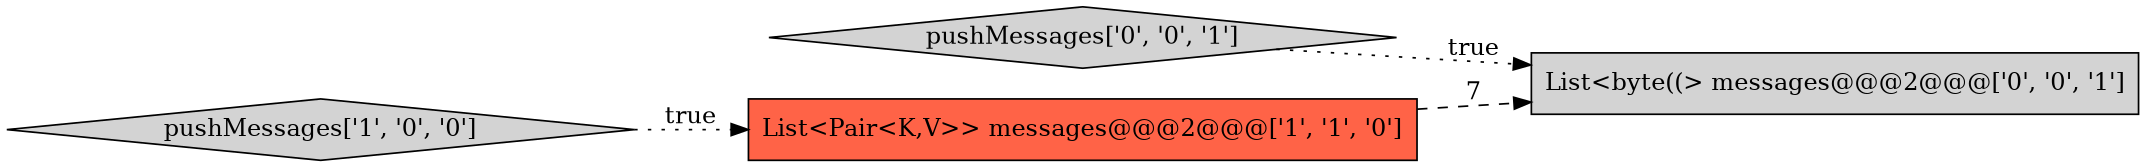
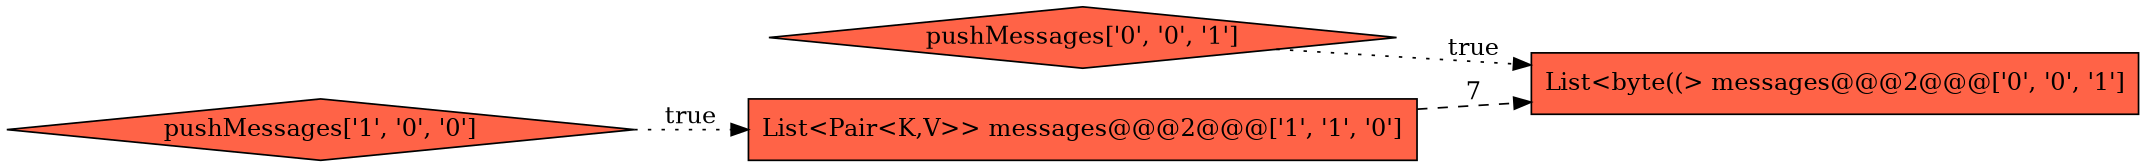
(1083, 38) -> (1083, 38)
(1835, 84) -> (1835, 84)
(321, 130) -> (321, 130)
